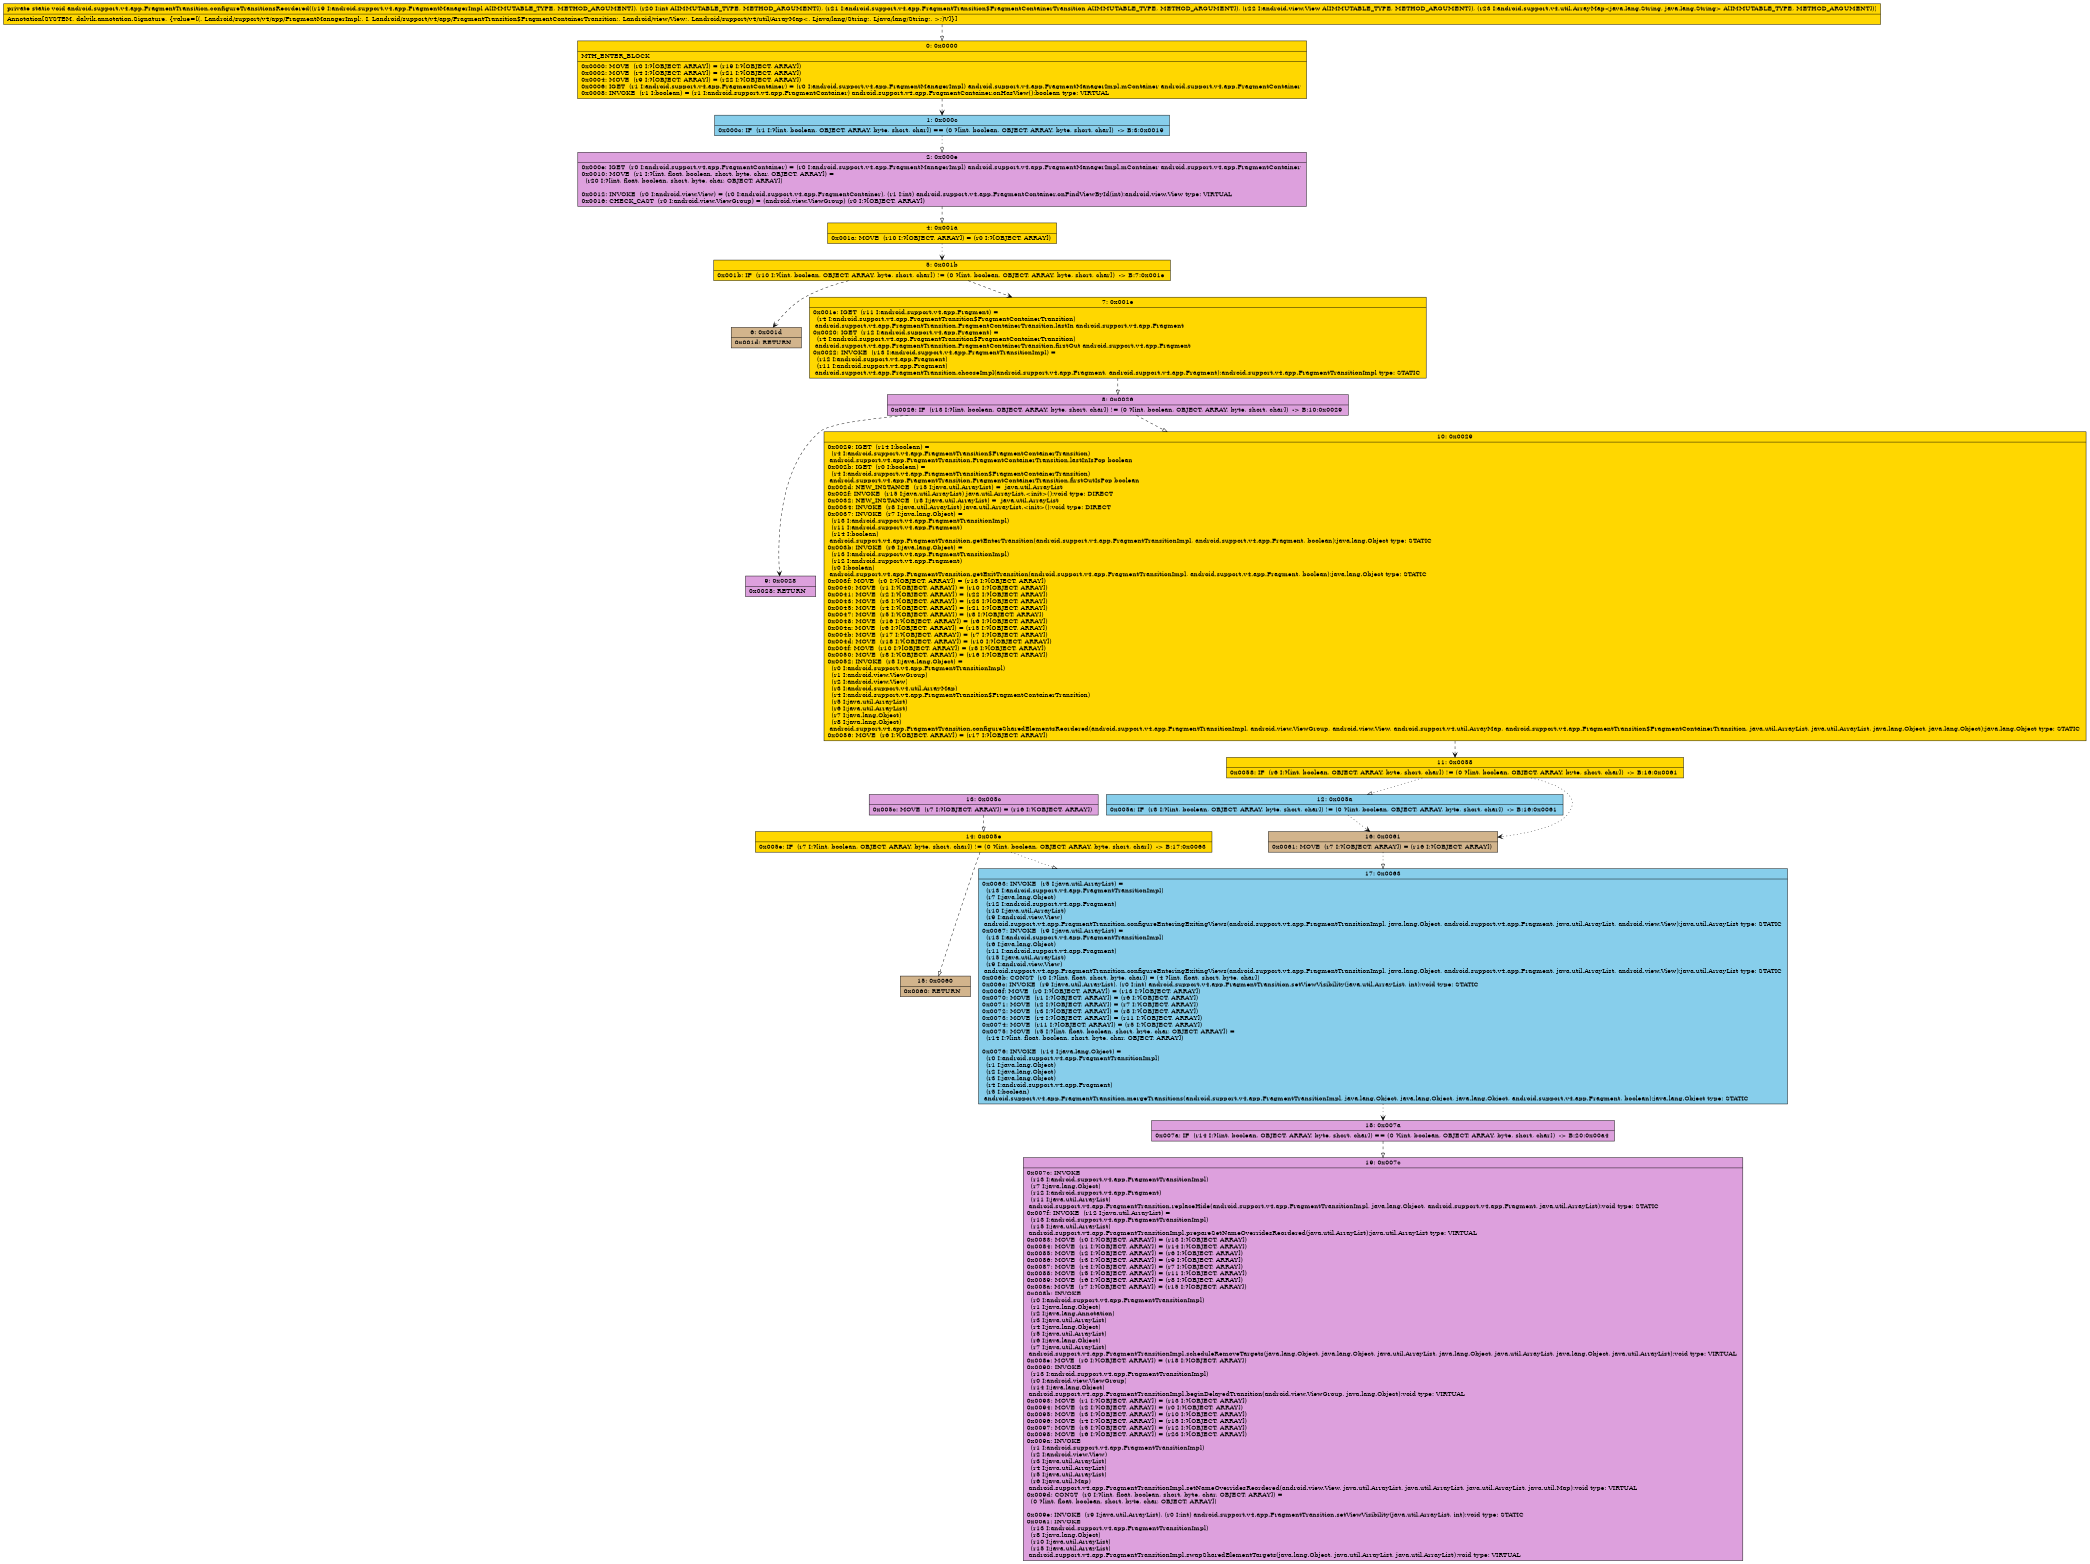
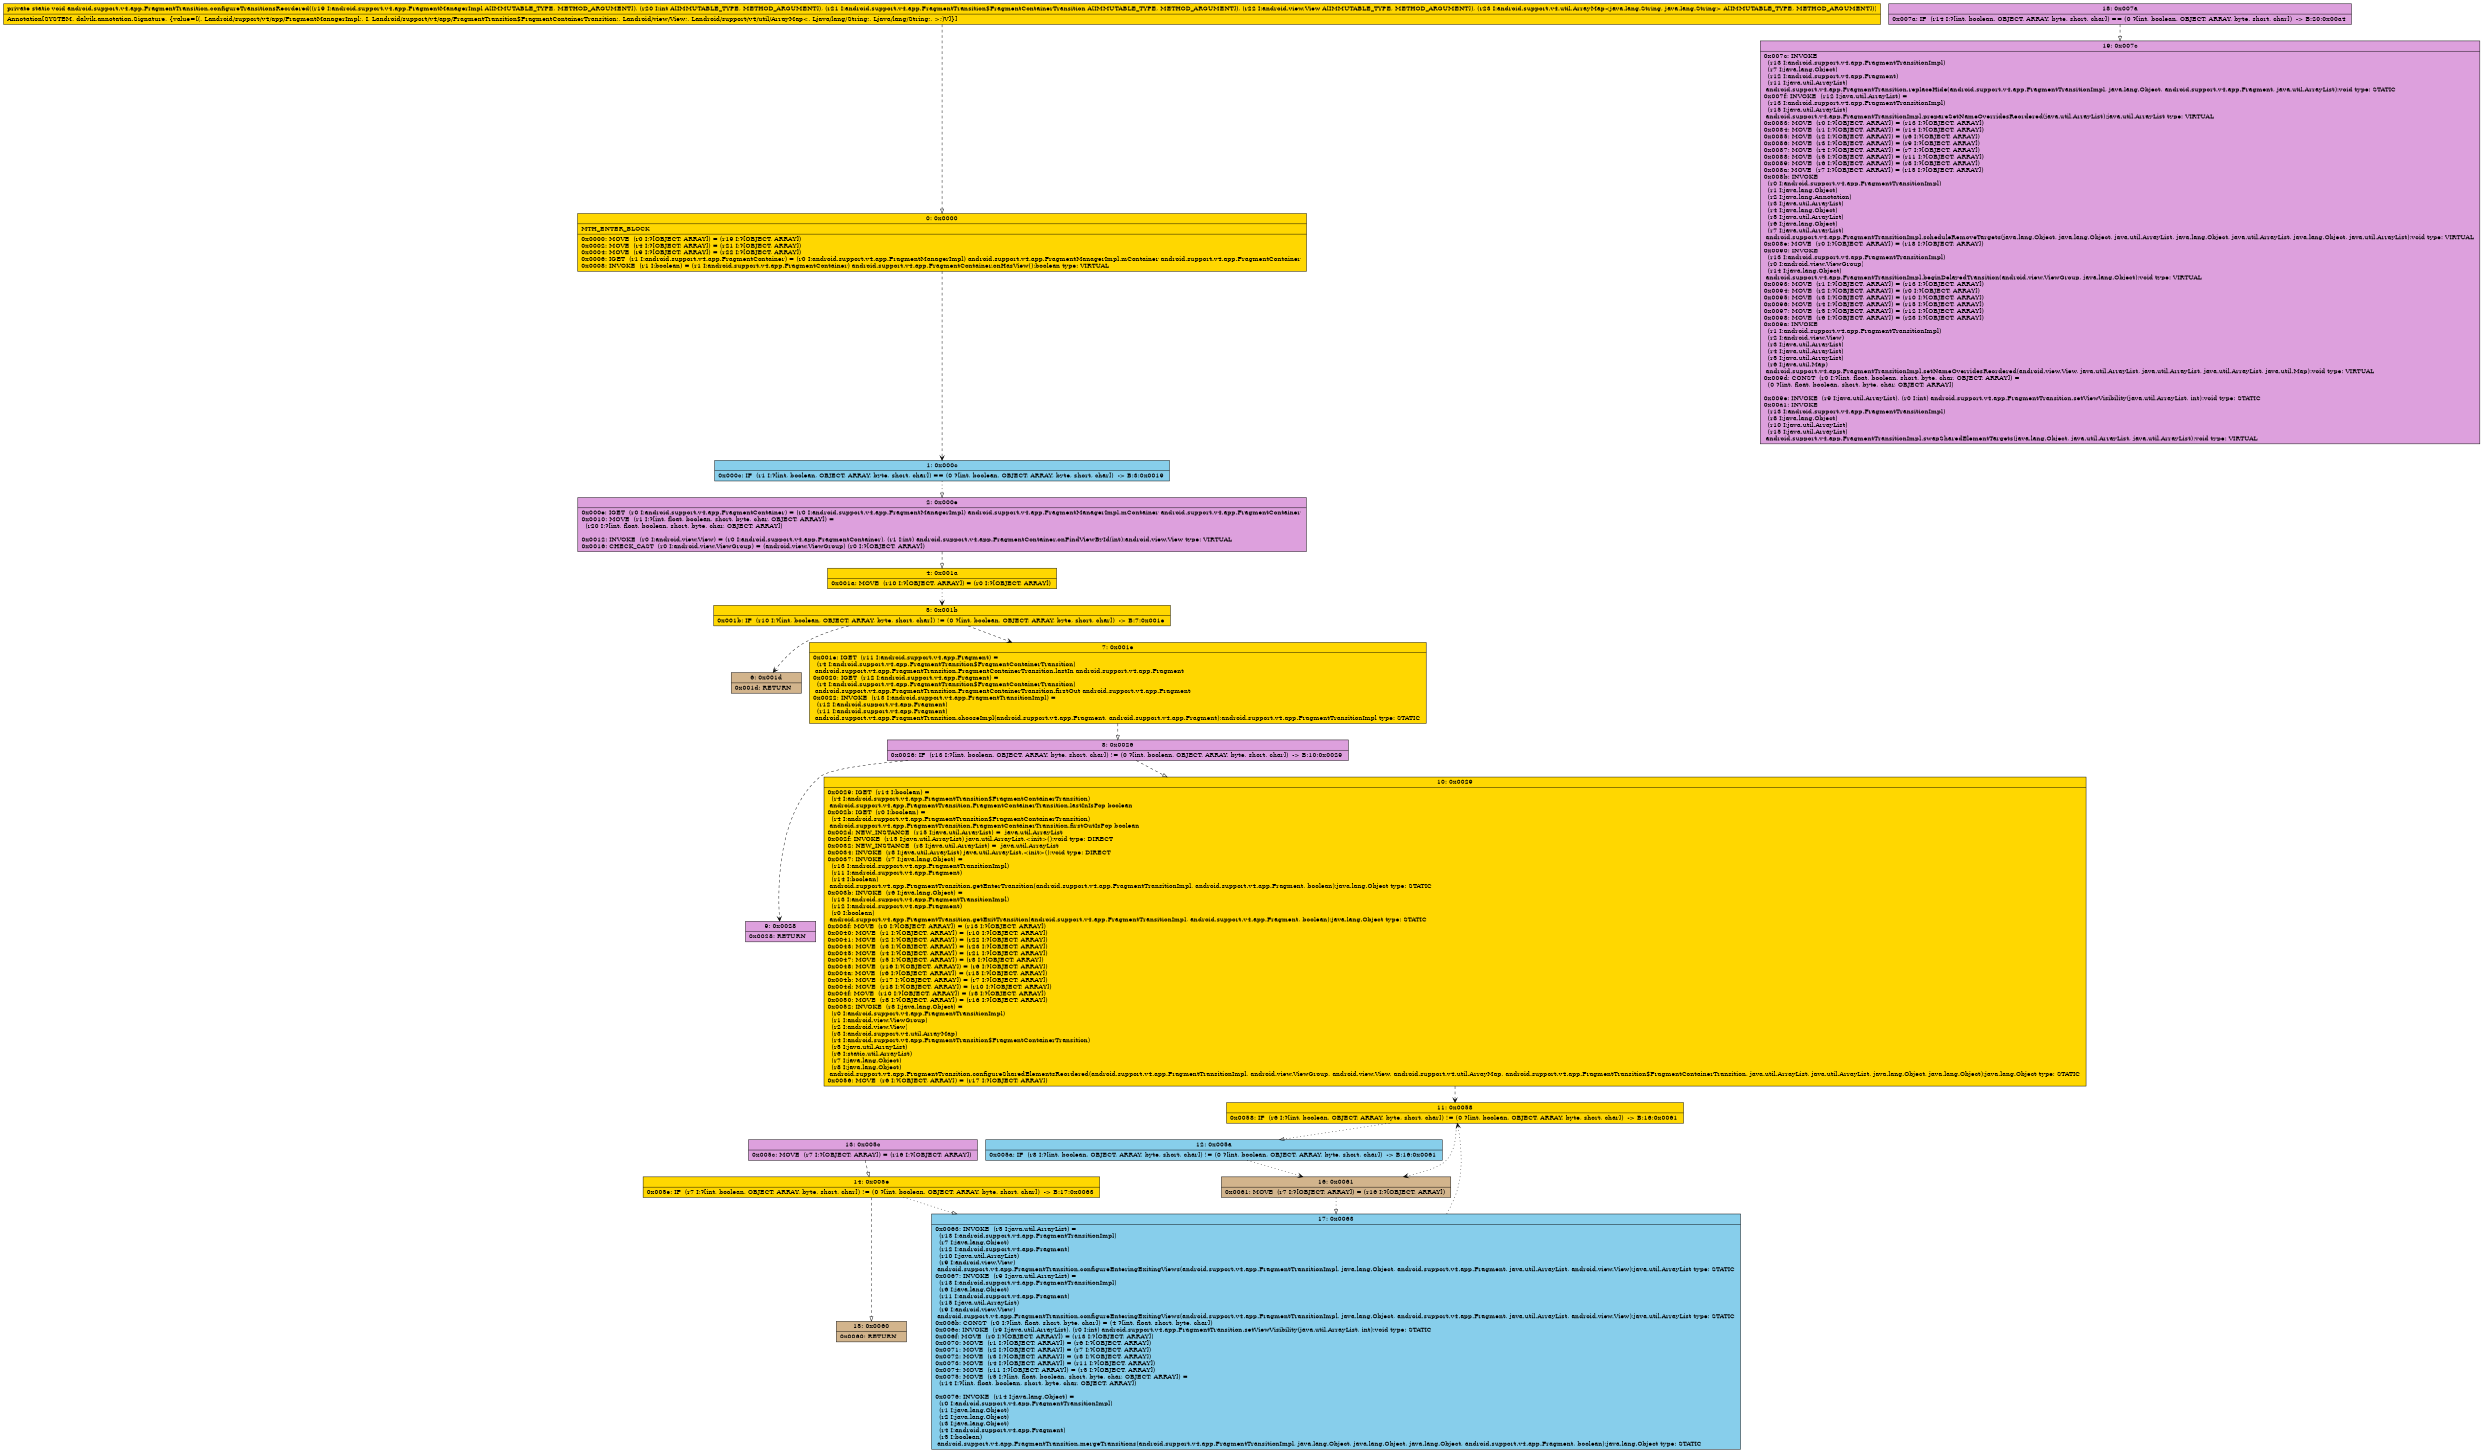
(868, 709) -> (870, 1054)
(1383, 1110) -> (1461, 1172)
